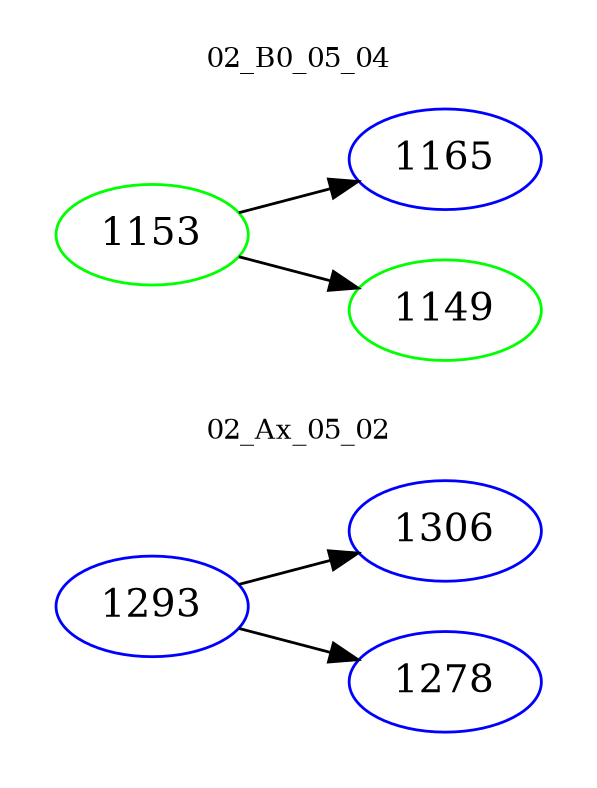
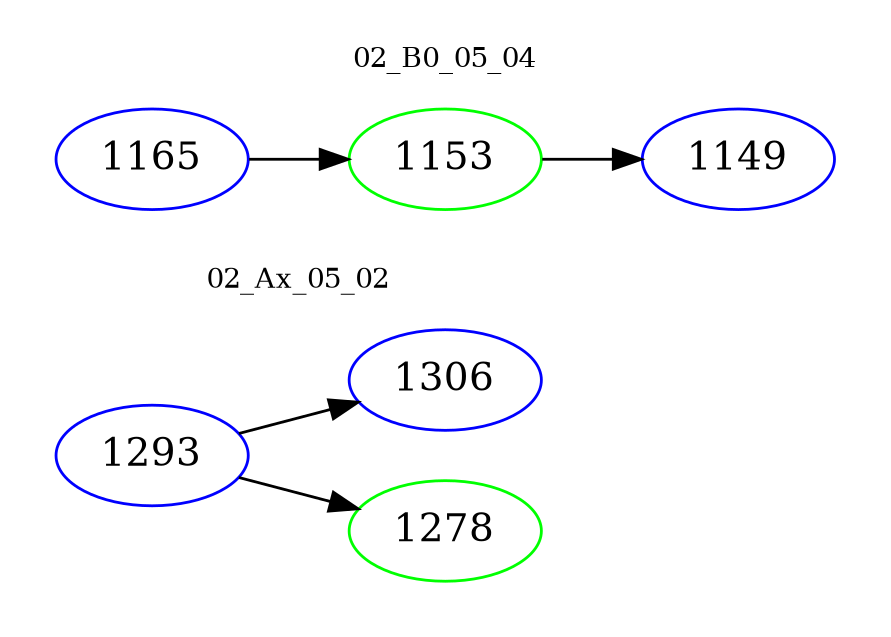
(285, 201) -> (284, 159)
(445, 310) -> (738, 159)
(445, 682) -> (445, 531)
